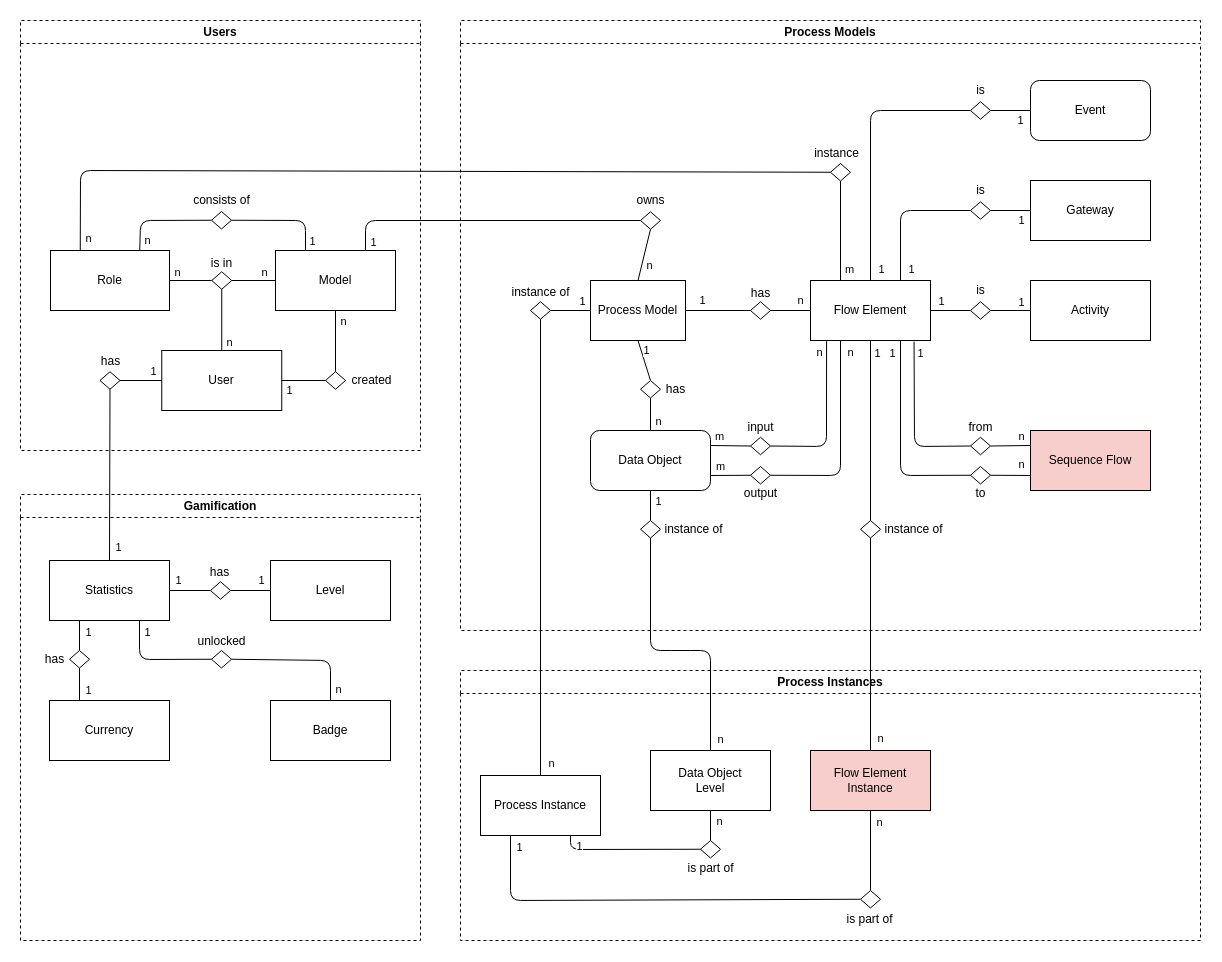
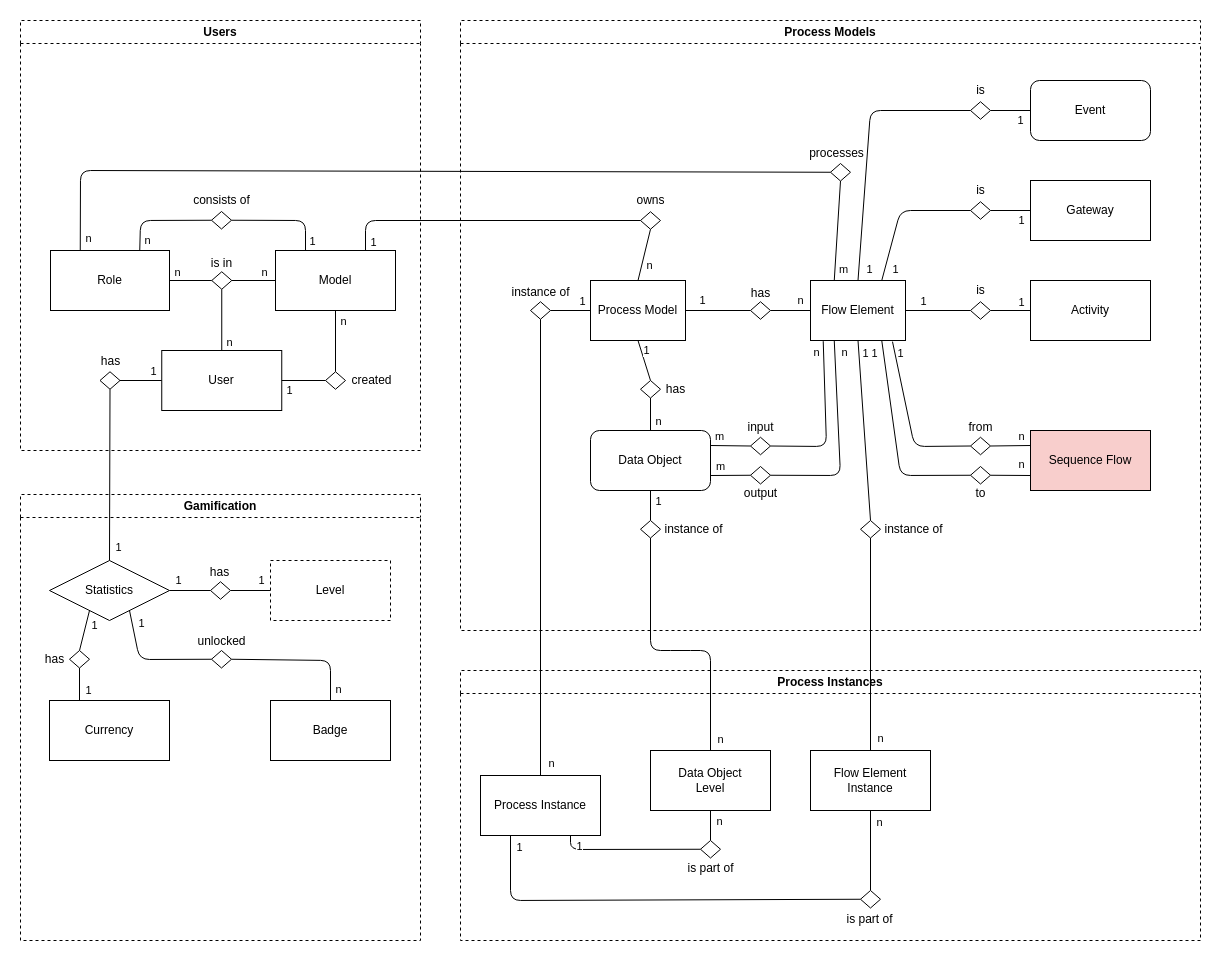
(837, 154) -> (837, 154)
(871, 311) -> (858, 311)
(110, 591) -> (110, 591)
(331, 591) -> (331, 591)
(871, 781) -> (871, 781)
